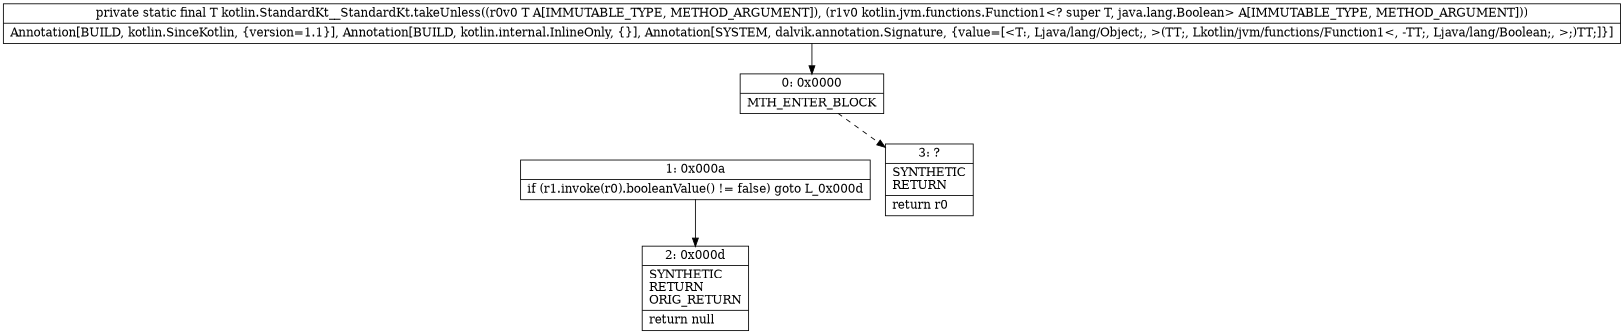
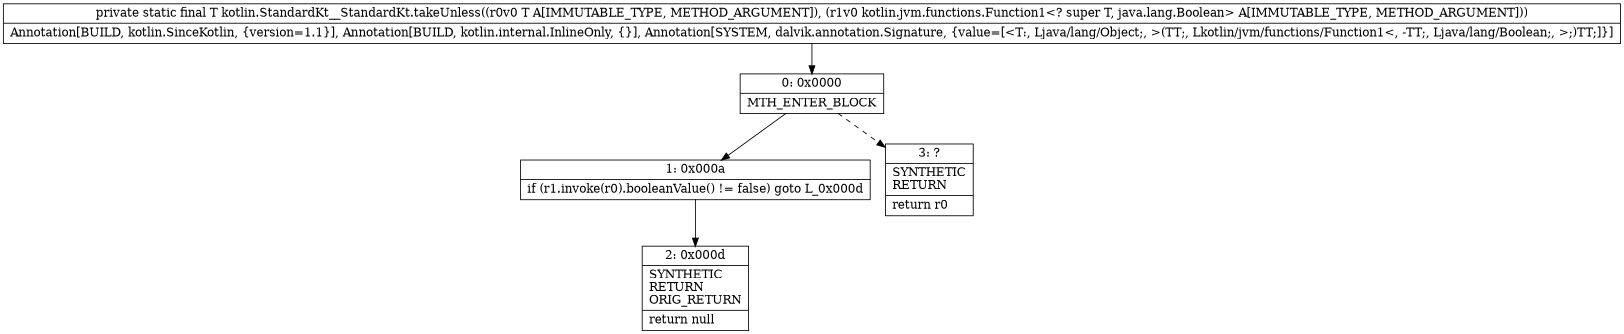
none -> (757, 134)
